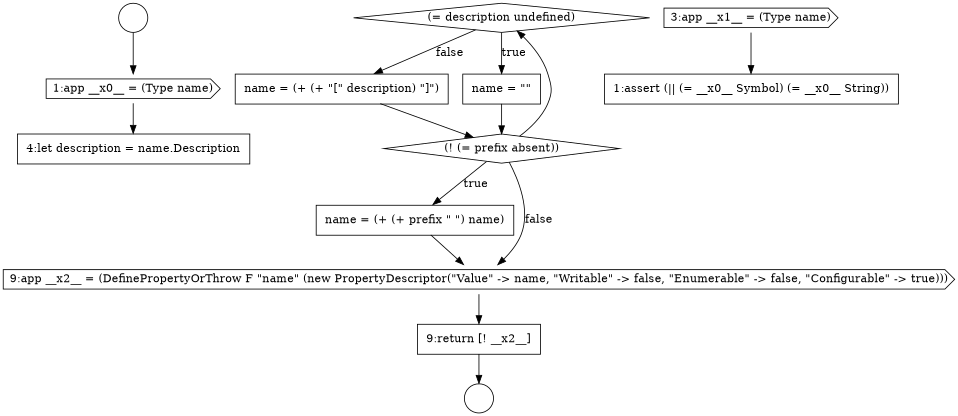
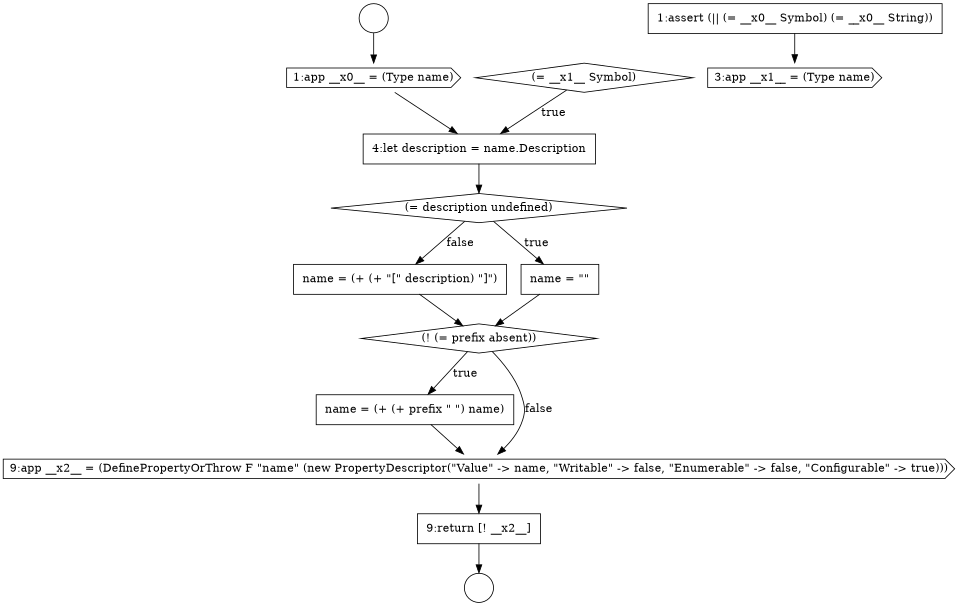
(751, 49) -> (795, 44)
none -> (584, 78)
(551, 88) -> (479, 174)
